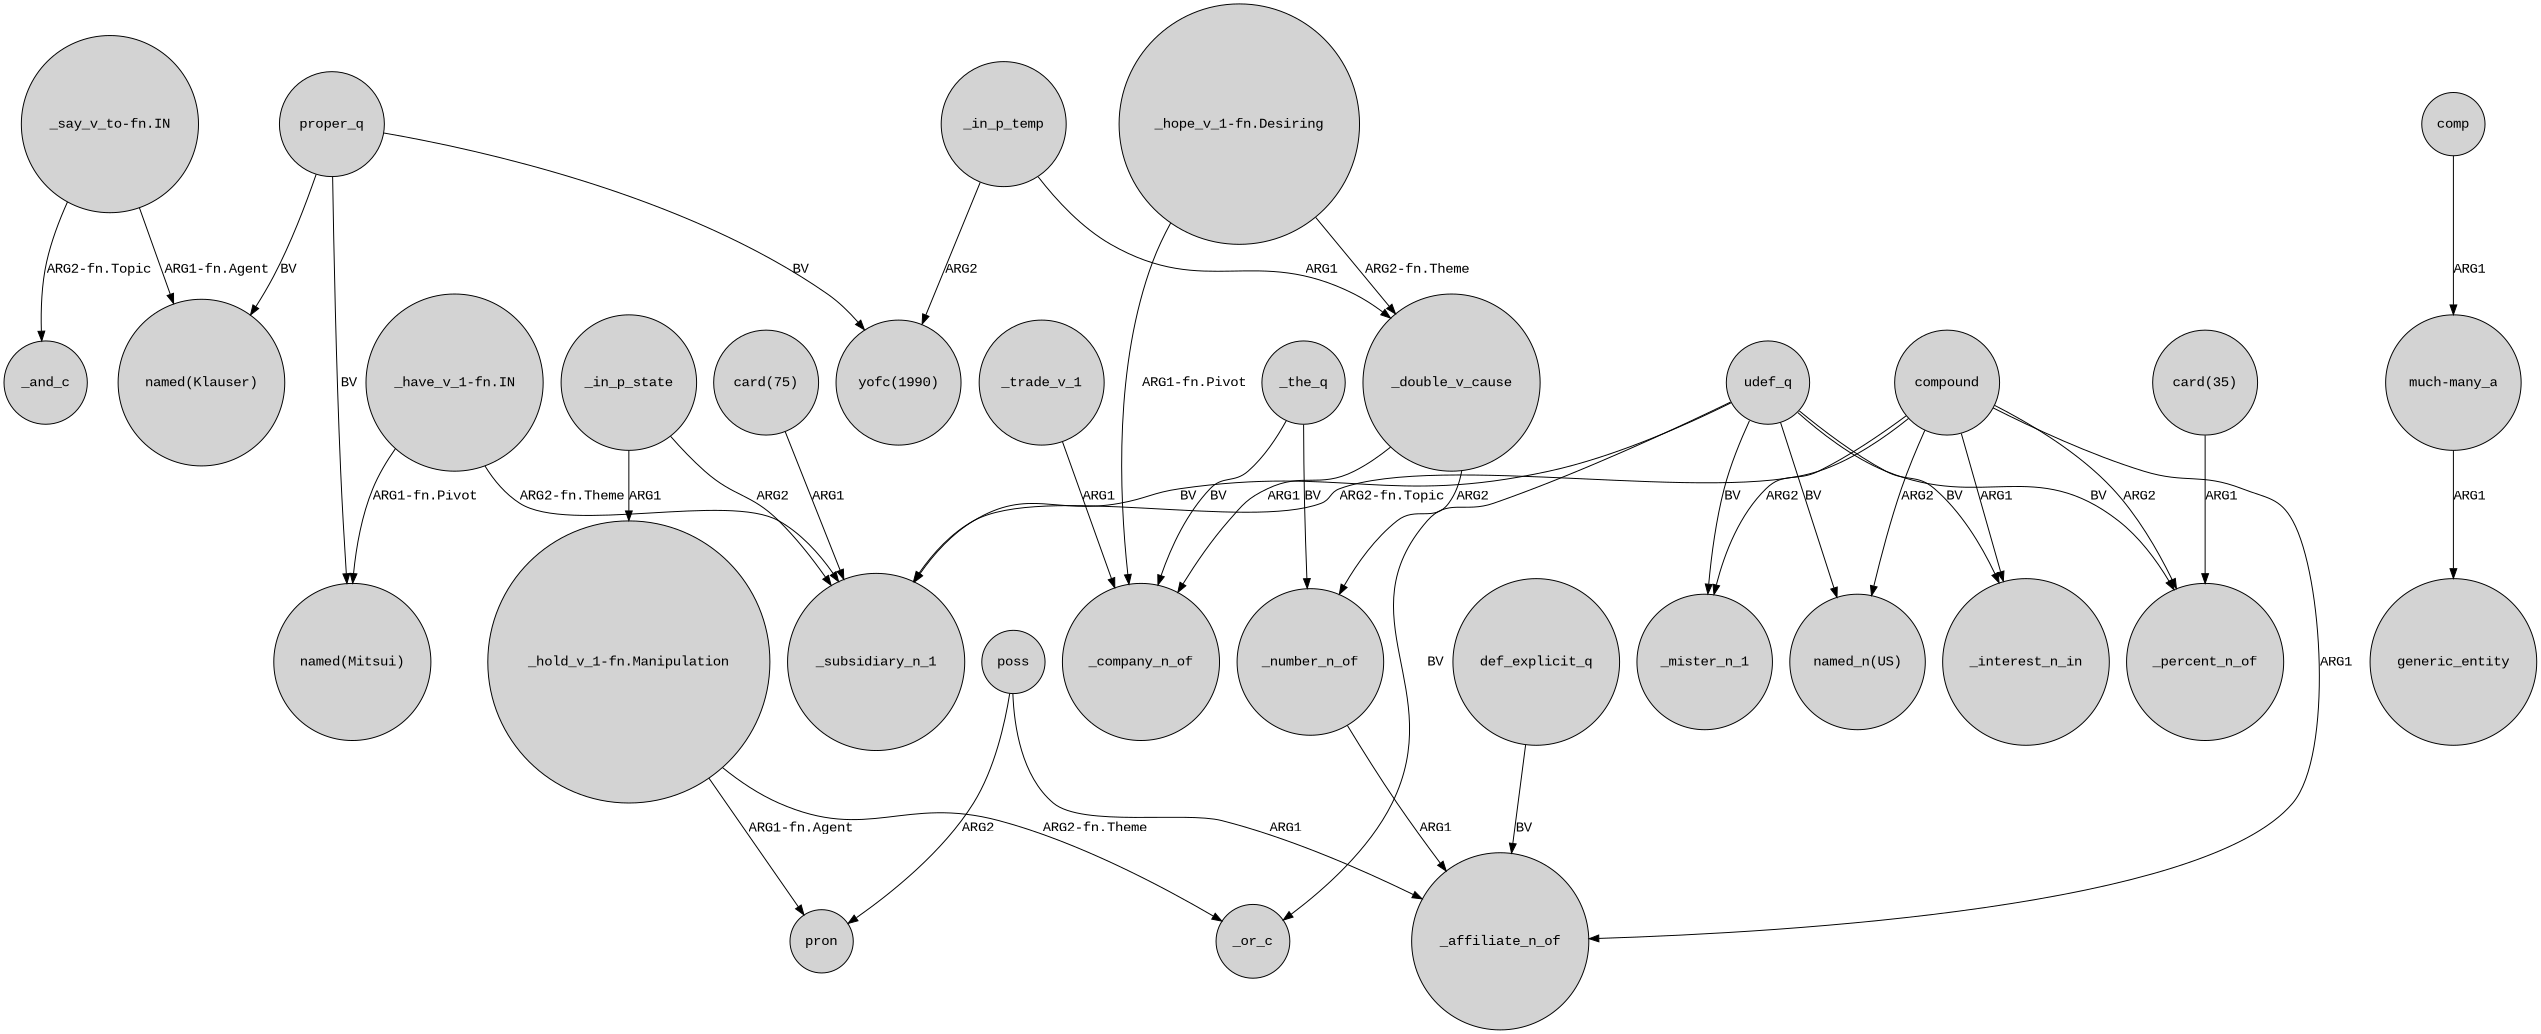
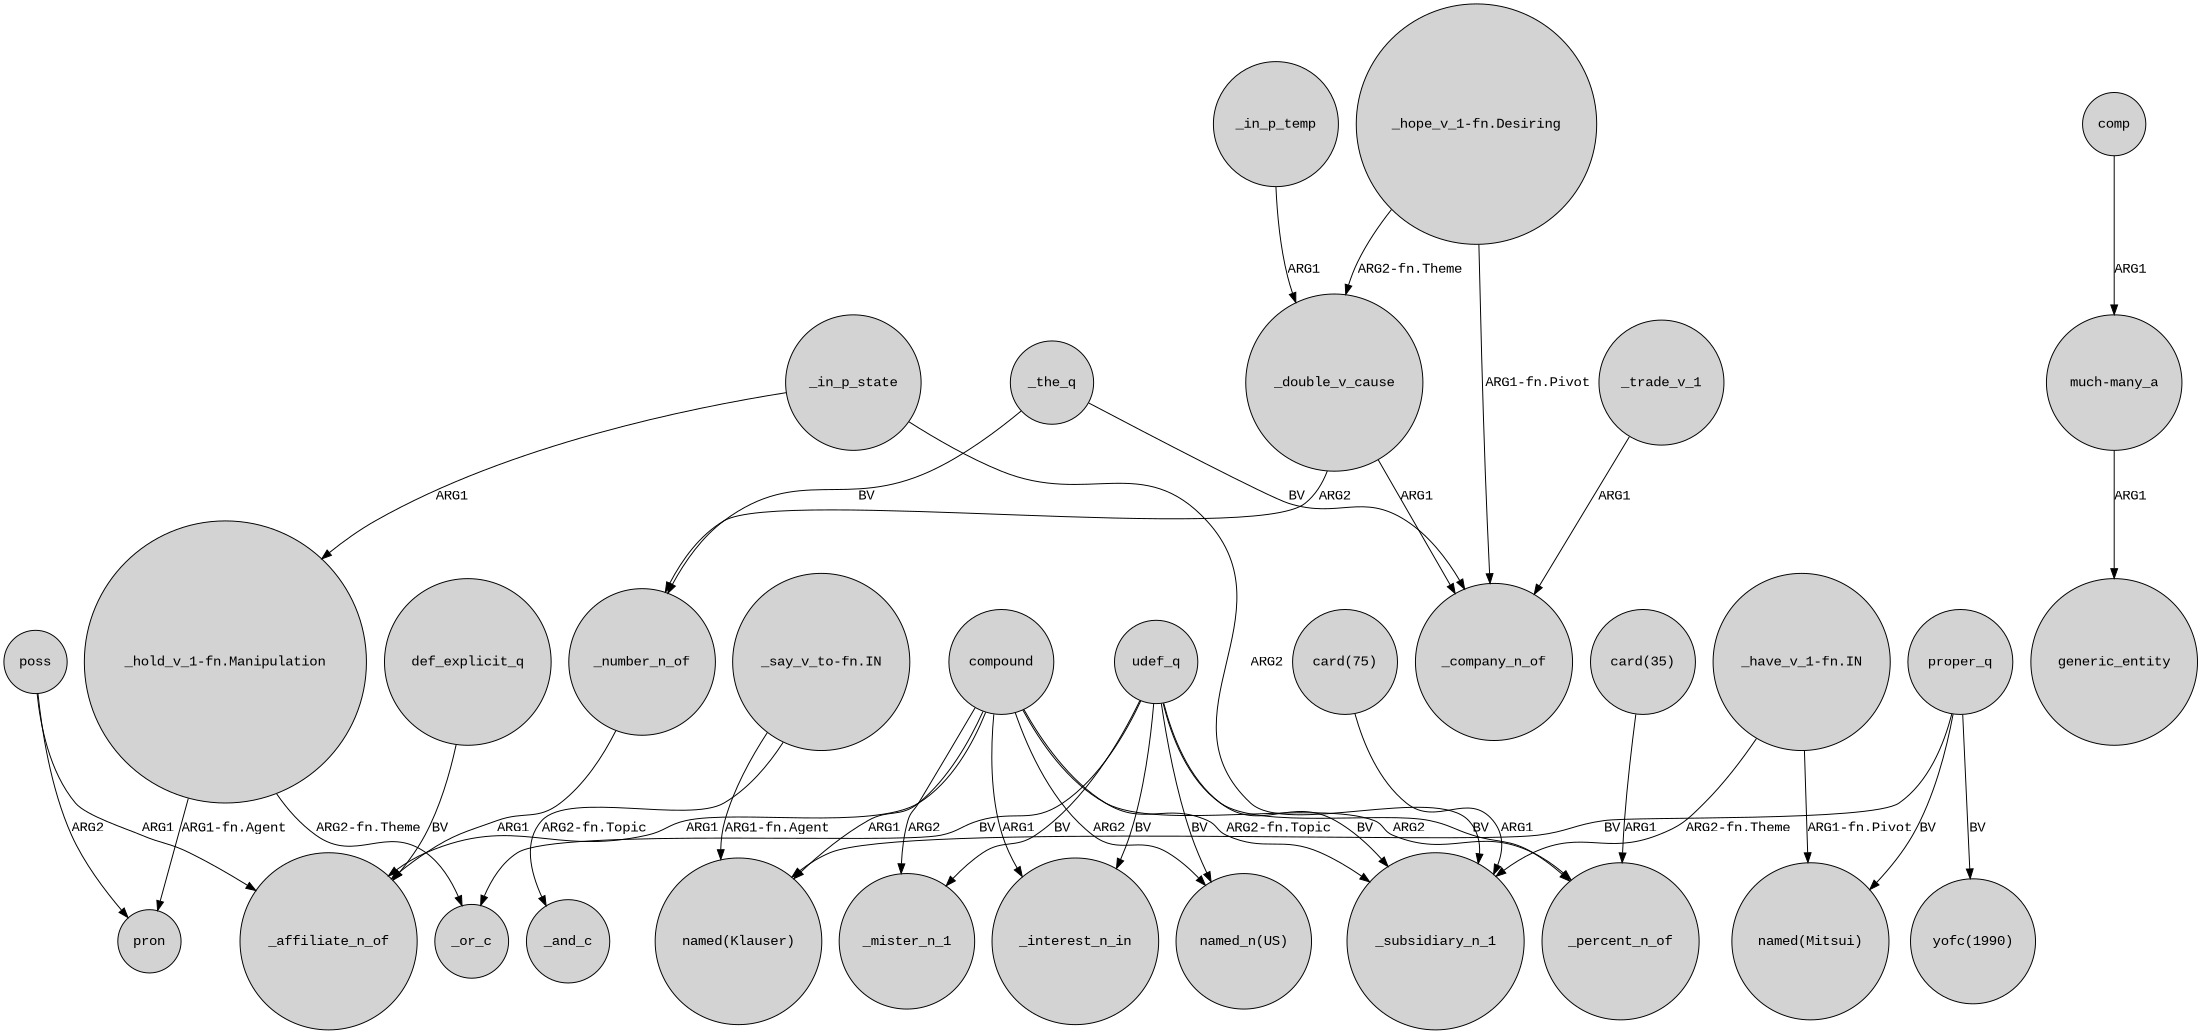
(953, 249) -> none
none -> (866, 822)
